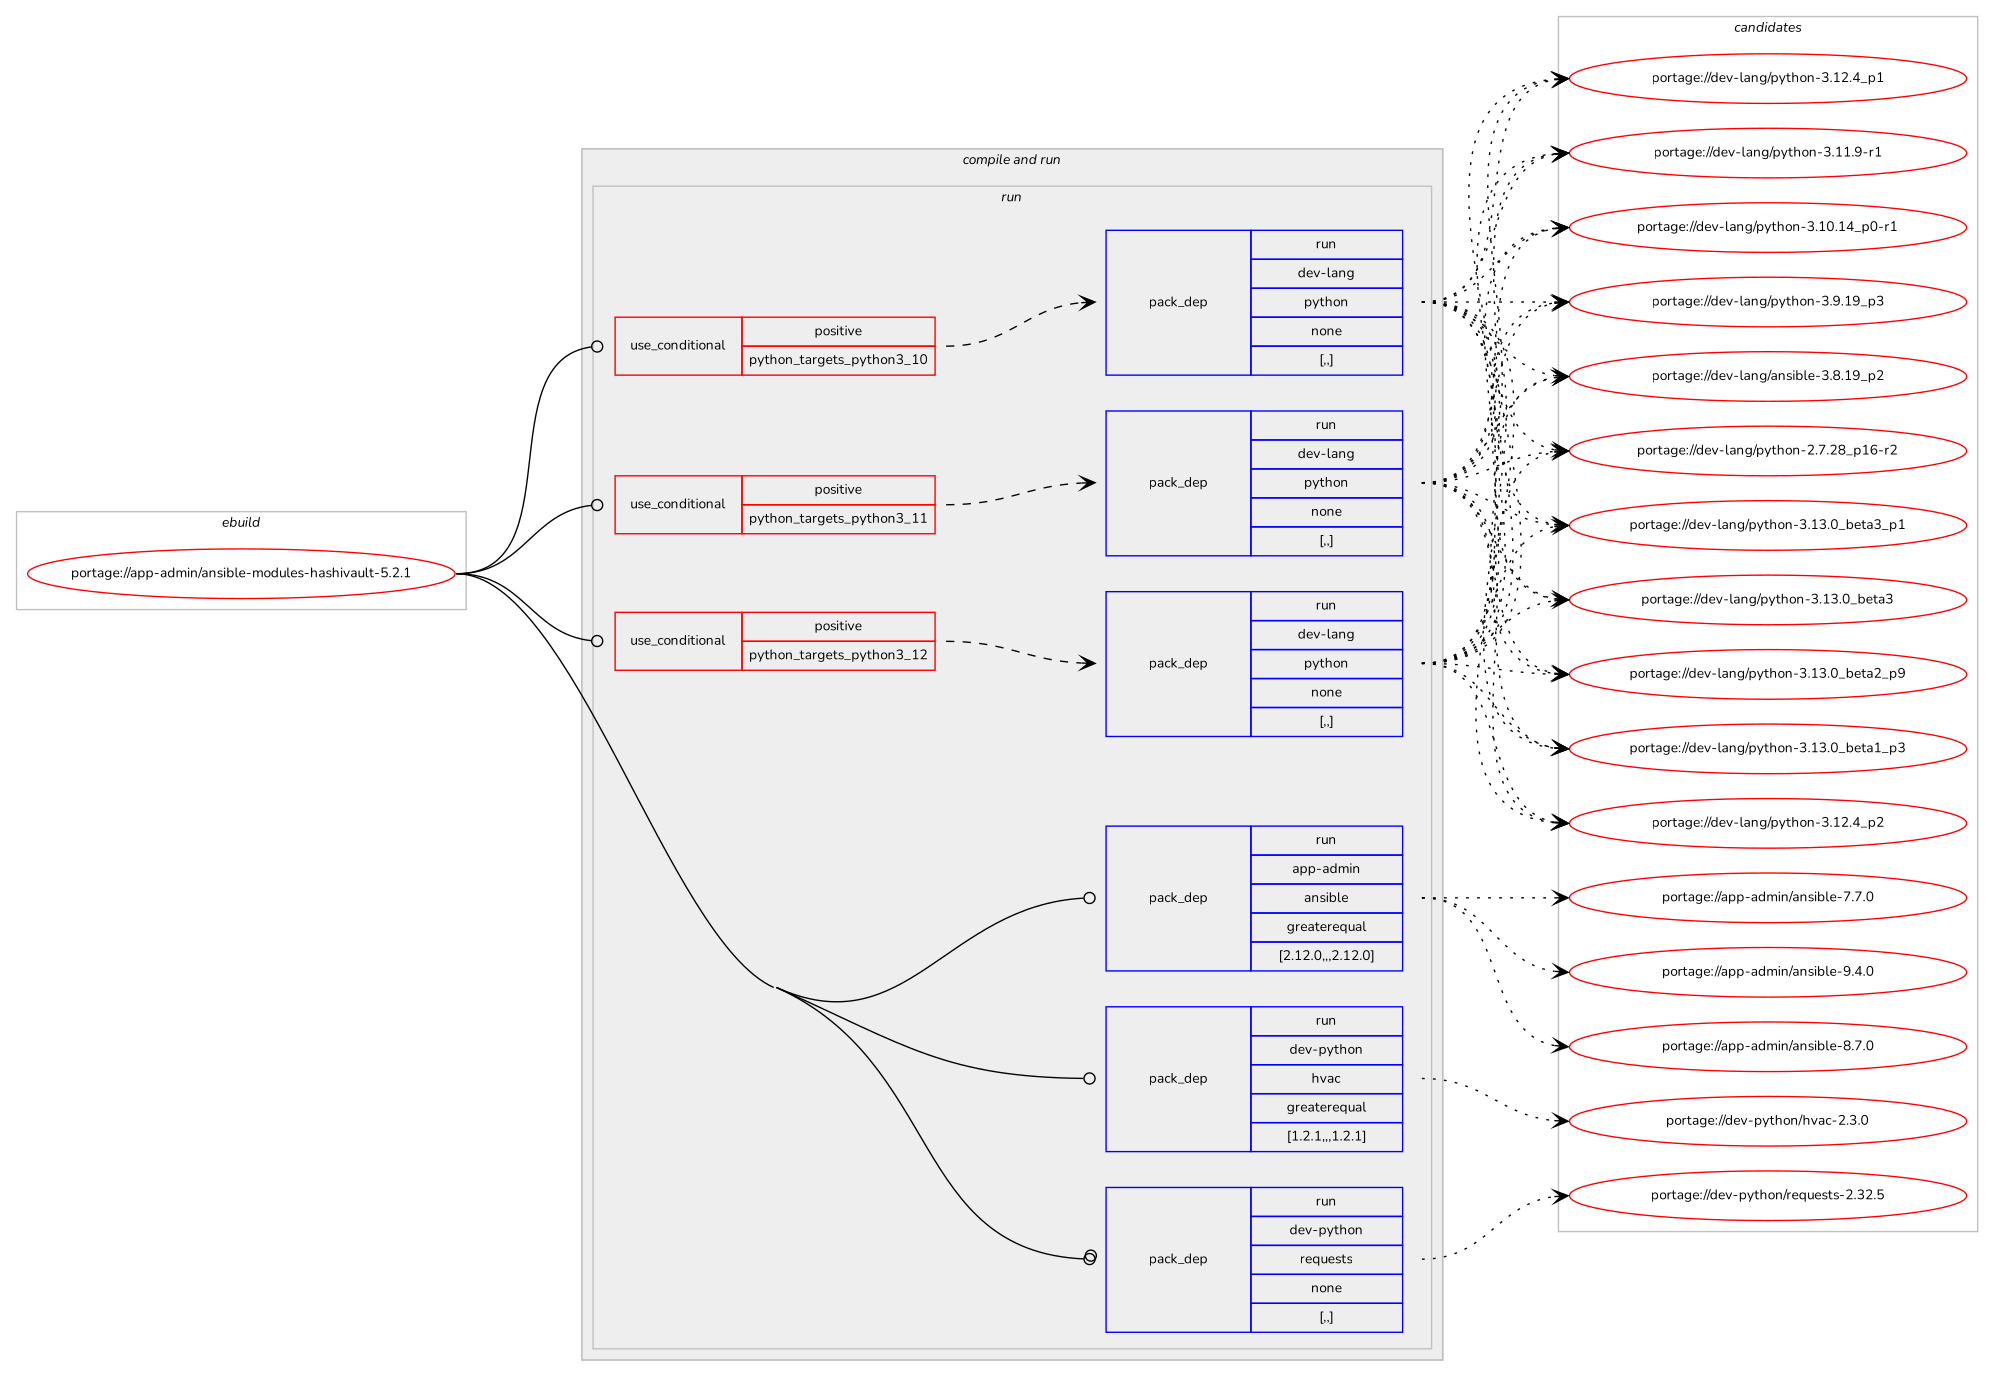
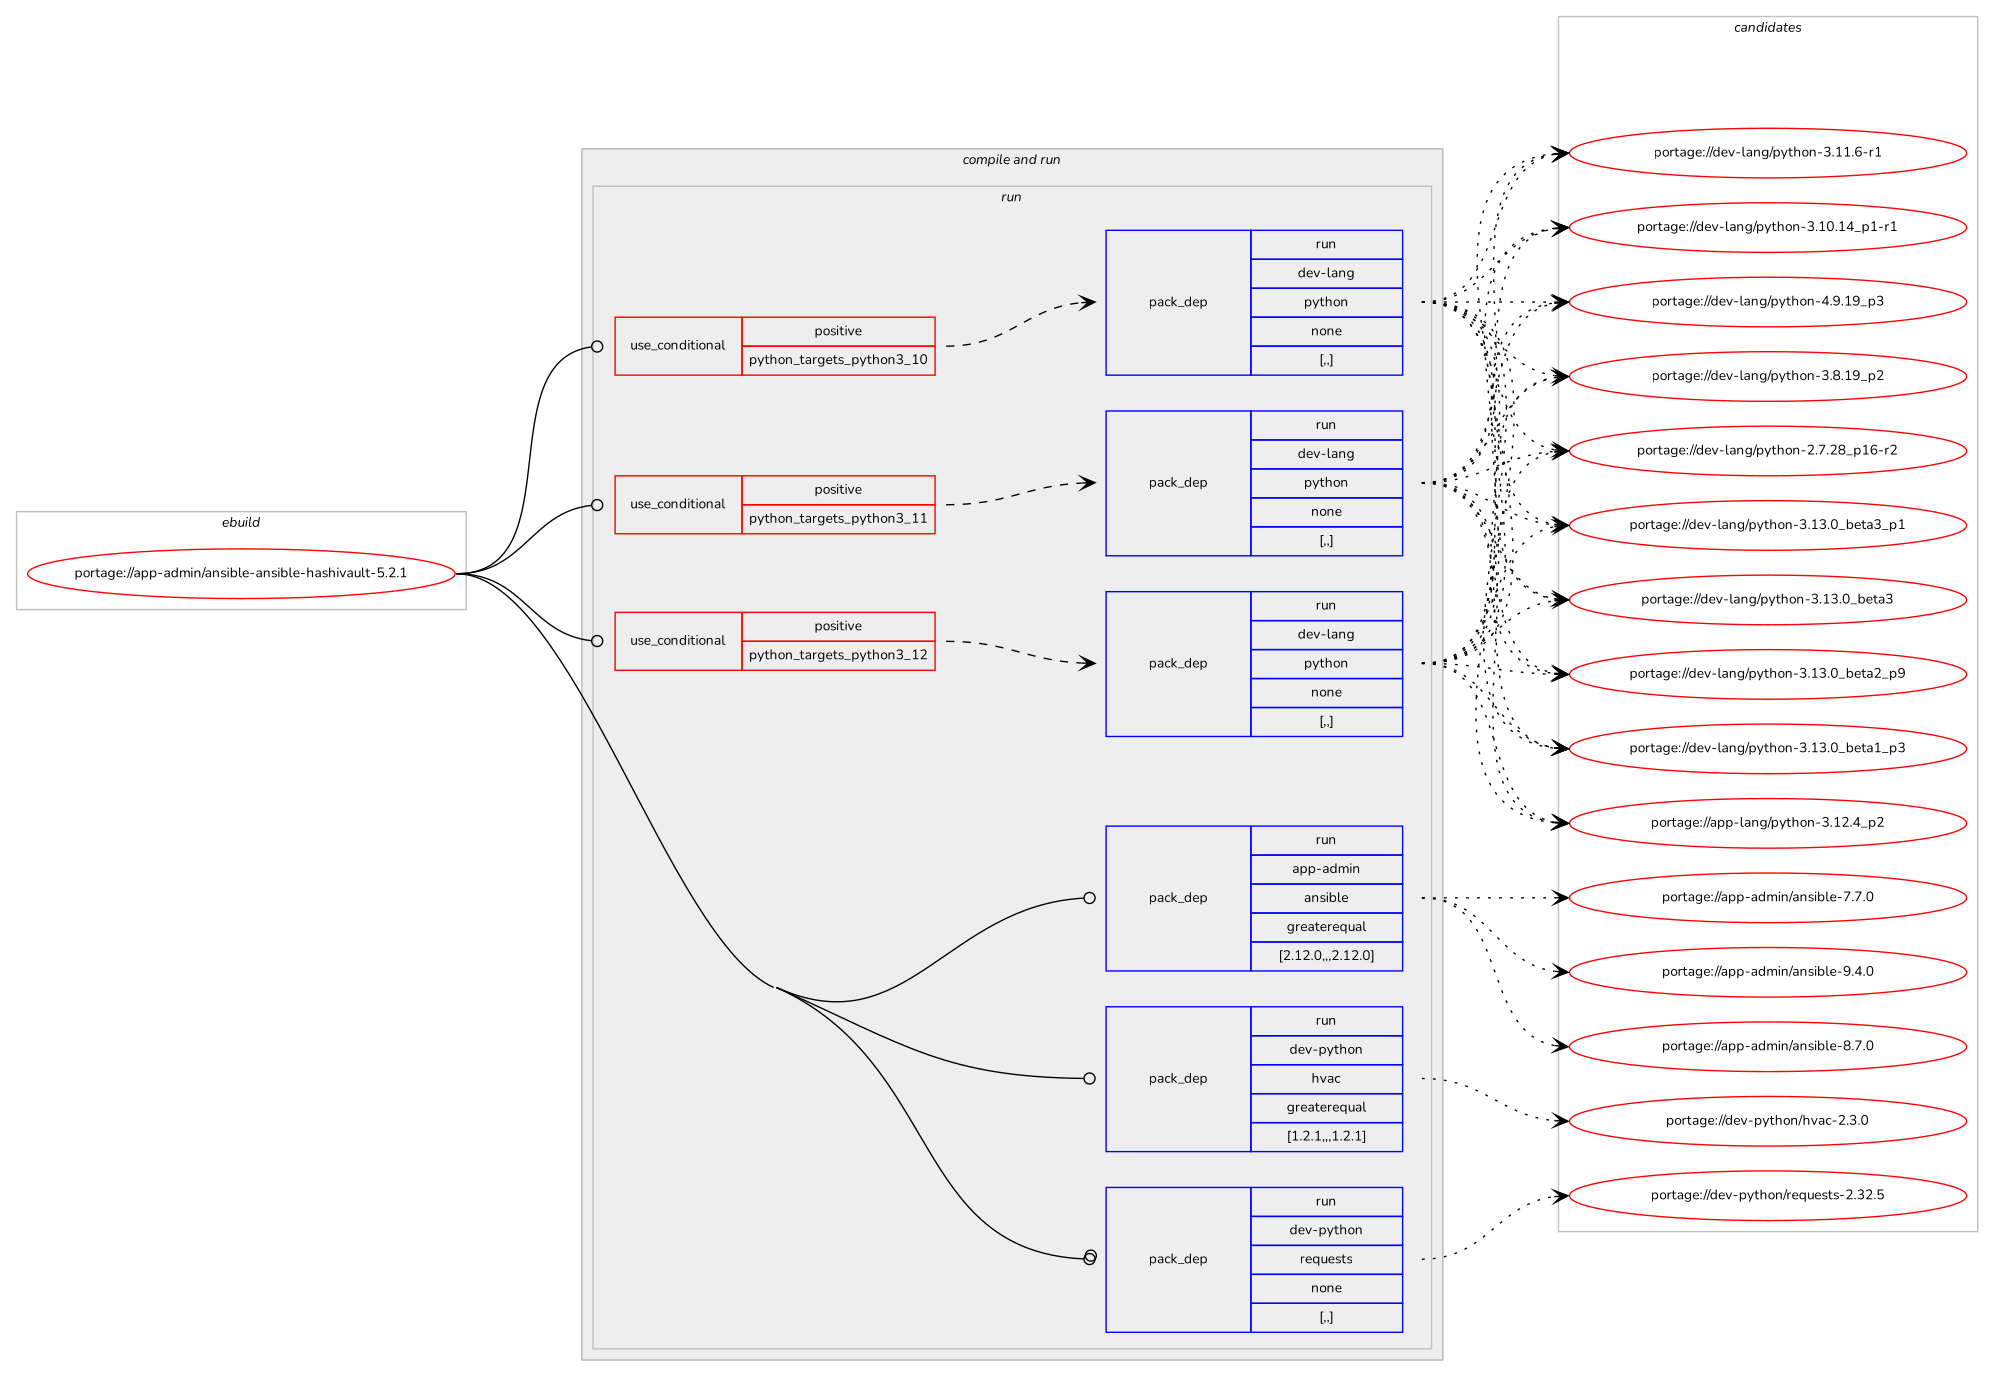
(1768, 79) -> none
(1768, 153) -> (1768, 153)
(1768, 228) -> (1768, 228)
(1768, 302) -> (1768, 302)
(1768, 377) -> (1768, 377)
(241, 574) -> (241, 574)
(1768, 823) -> (1768, 823)
